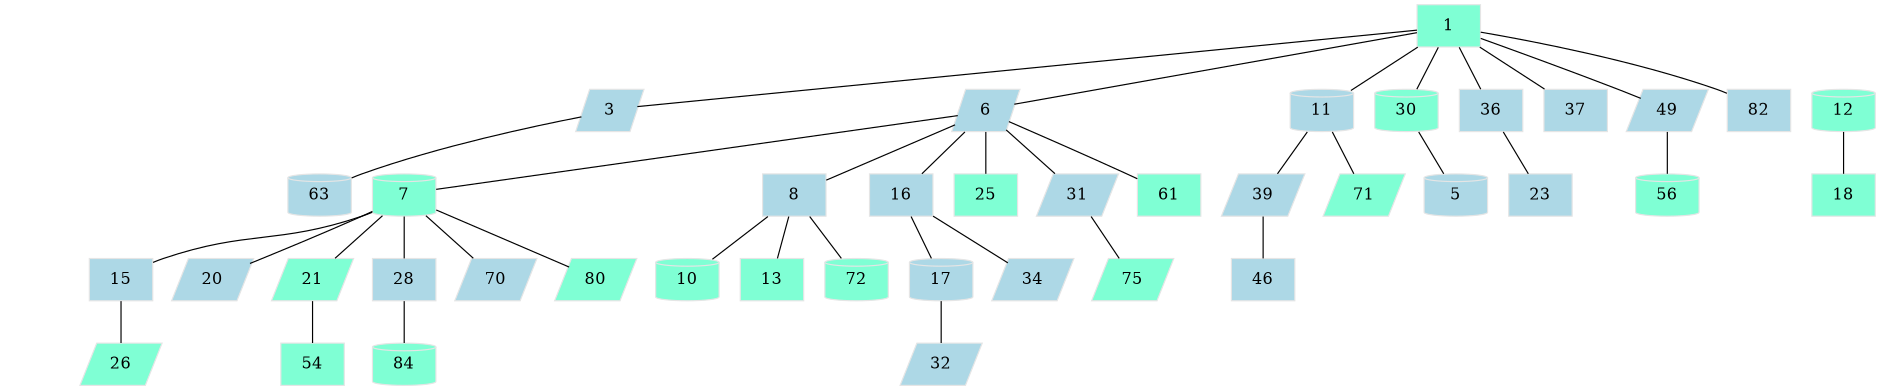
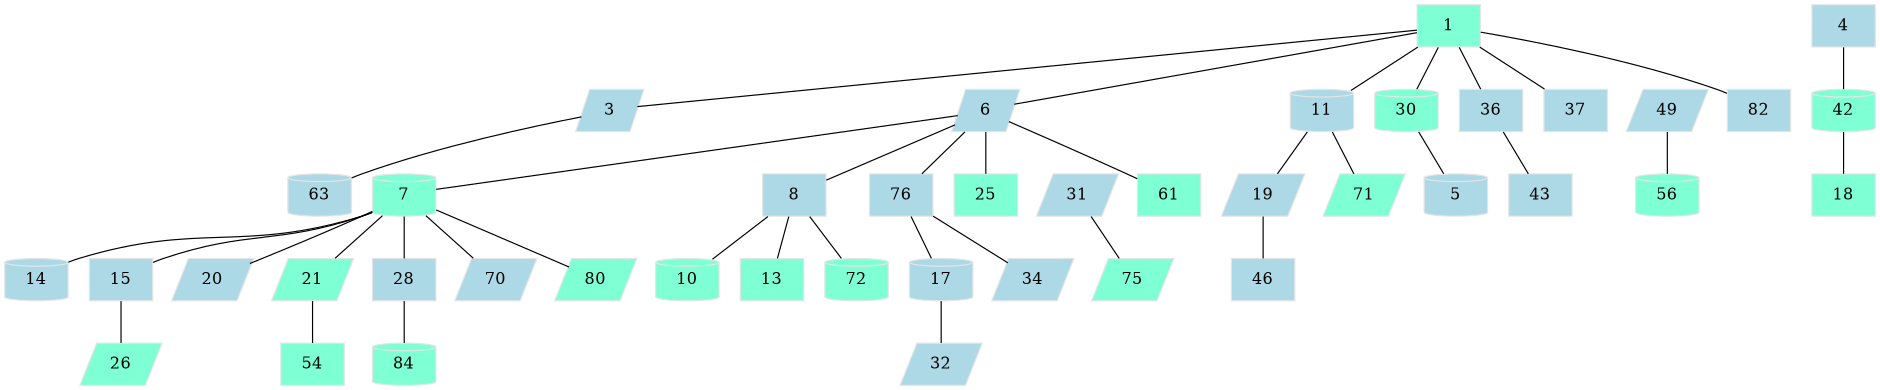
none -> (1844, 26)
(1561, 68) -> none
(1844, 110) -> (1844, 110)
(1031, 152) -> none
(901, 195) -> (901, 195)
(1263, 195) -> (1263, 195)
(1540, 195) -> (1540, 195)
none -> (36, 280)
